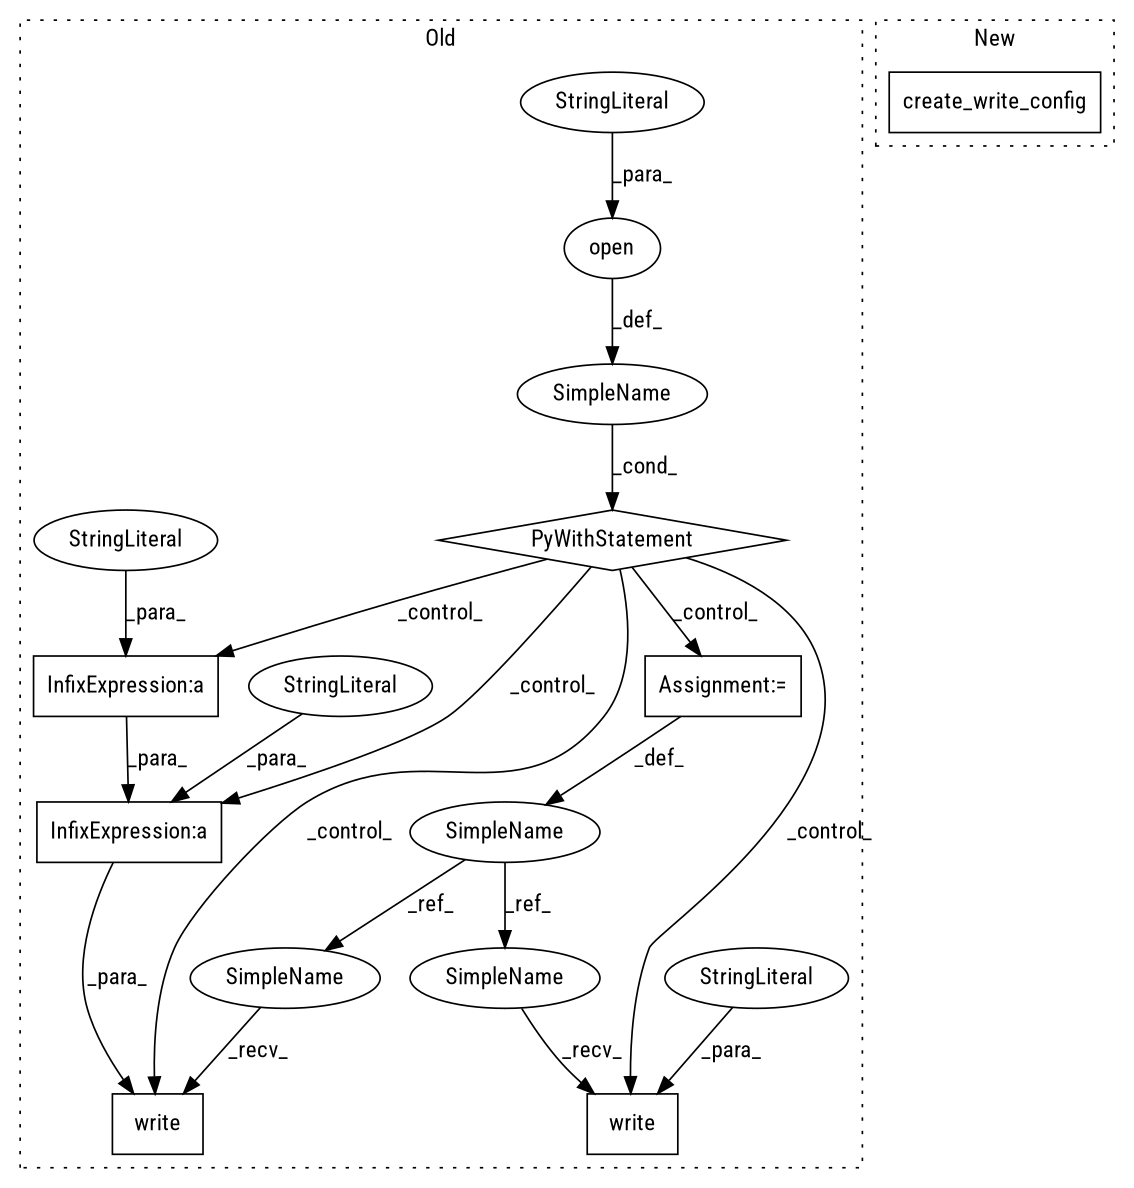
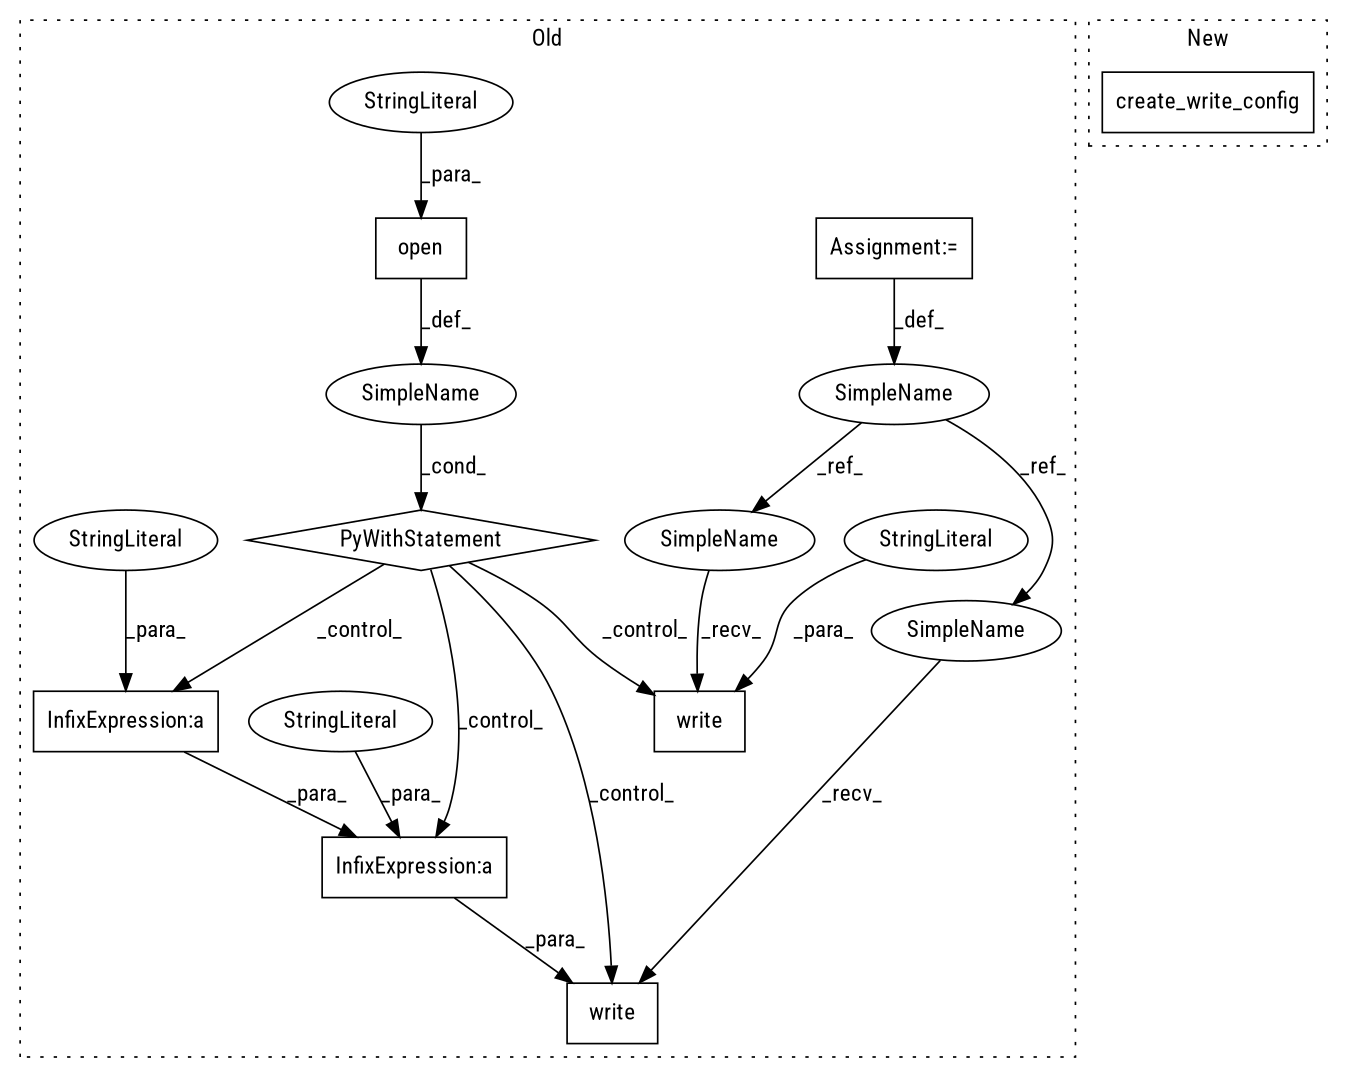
(612, 248) -> (421, 248)
(661, 605) -> none
